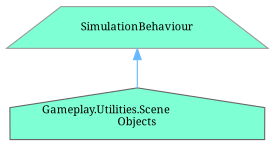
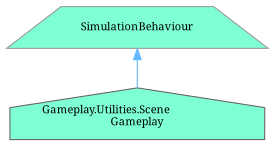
(137, 116) -> (137, 116)
